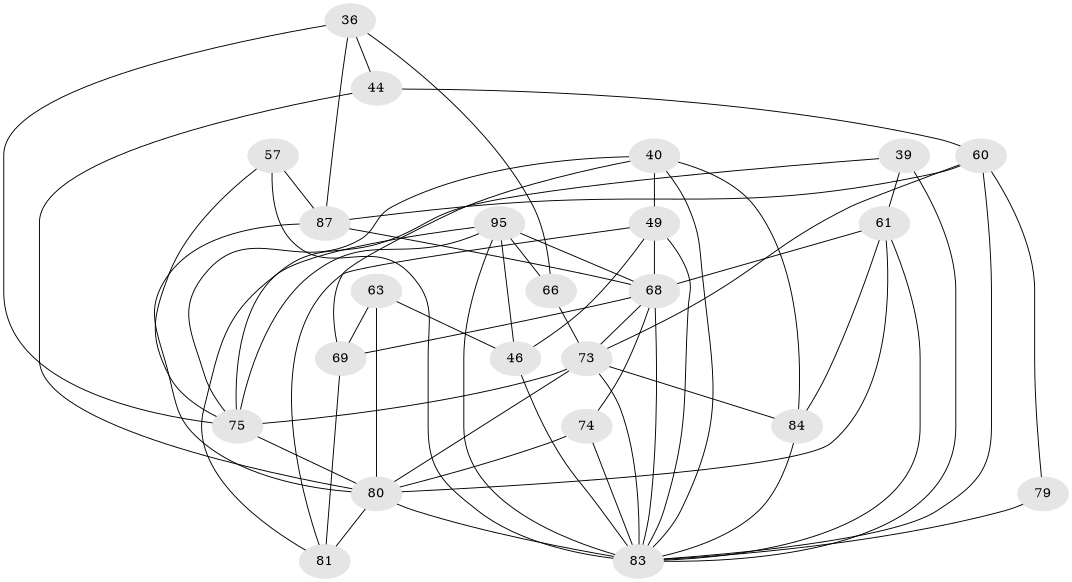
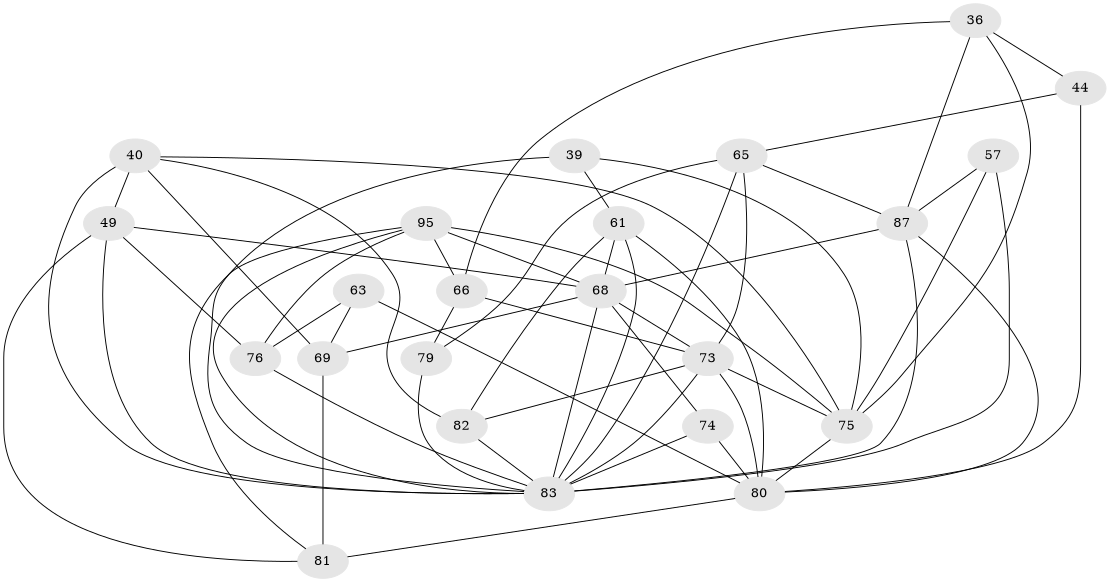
(981, 156) -> (742, 156)
none -> (446, 322)
(515, 359) -> (255, 359)
(797, 426) -> (462, 426)
(504, 535) -> (882, 441)
